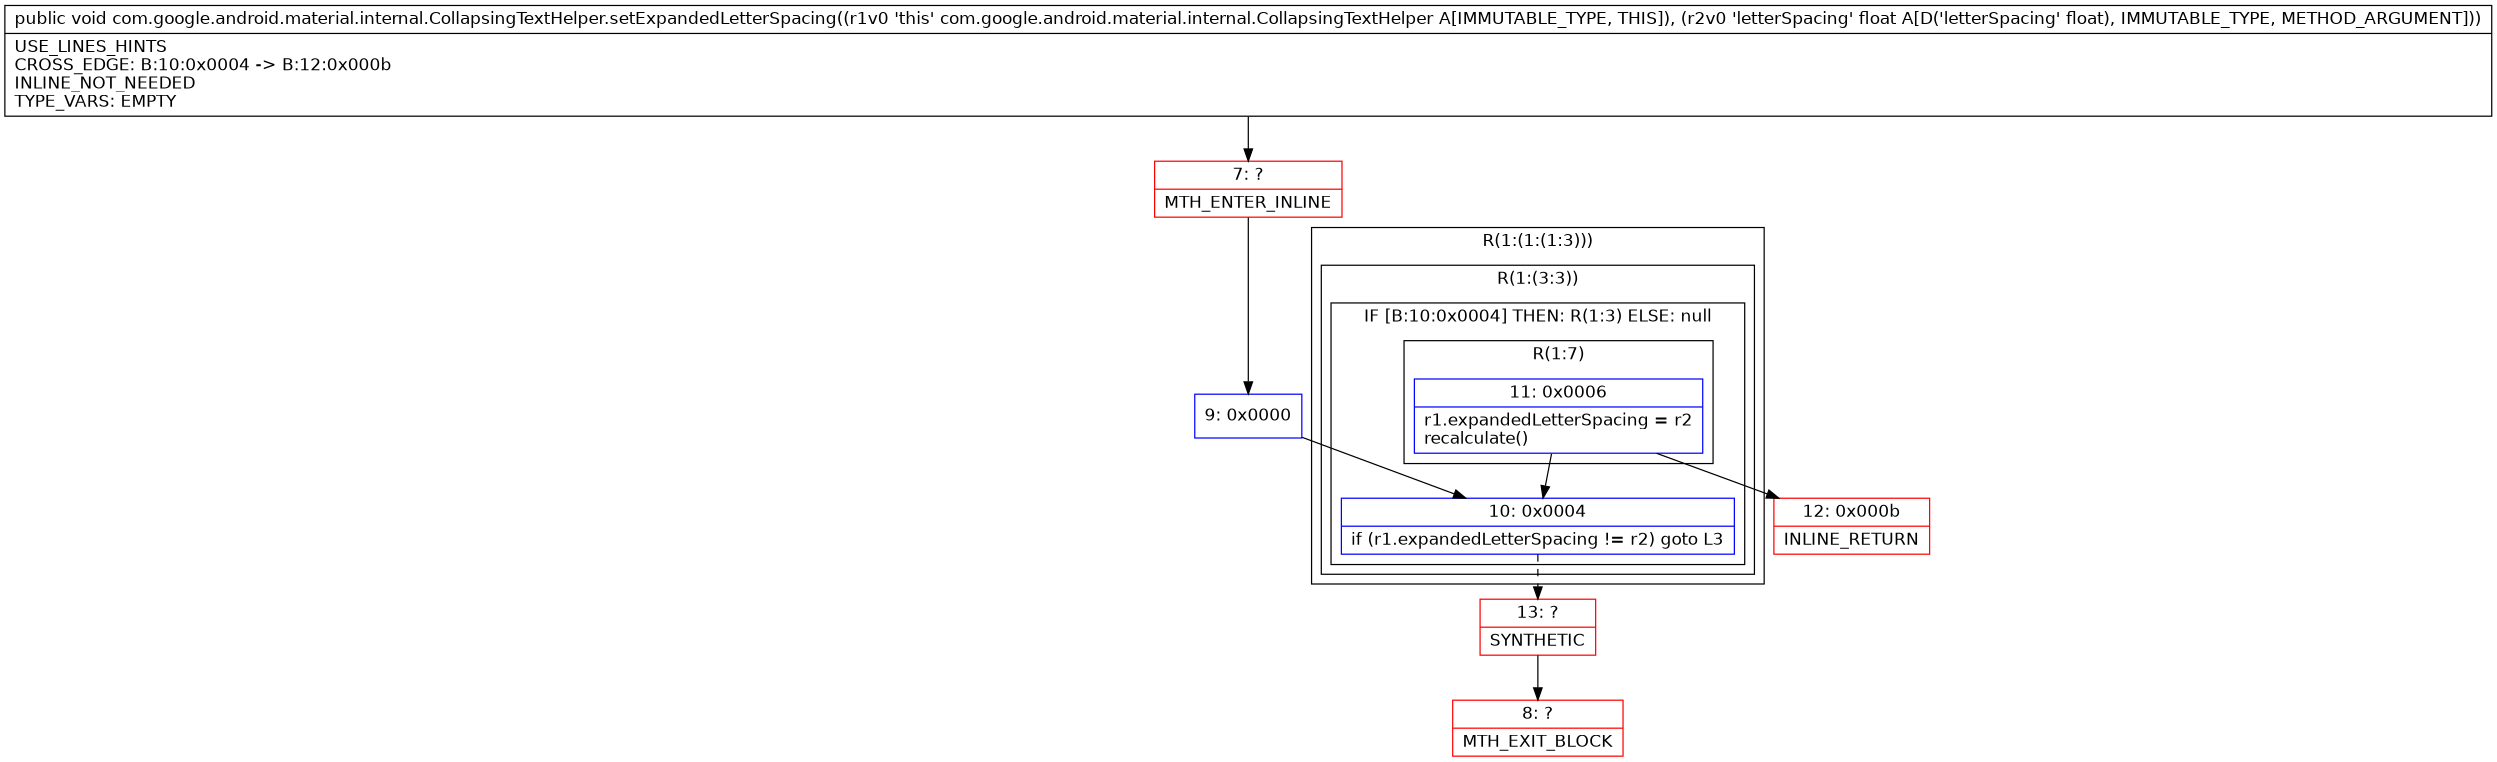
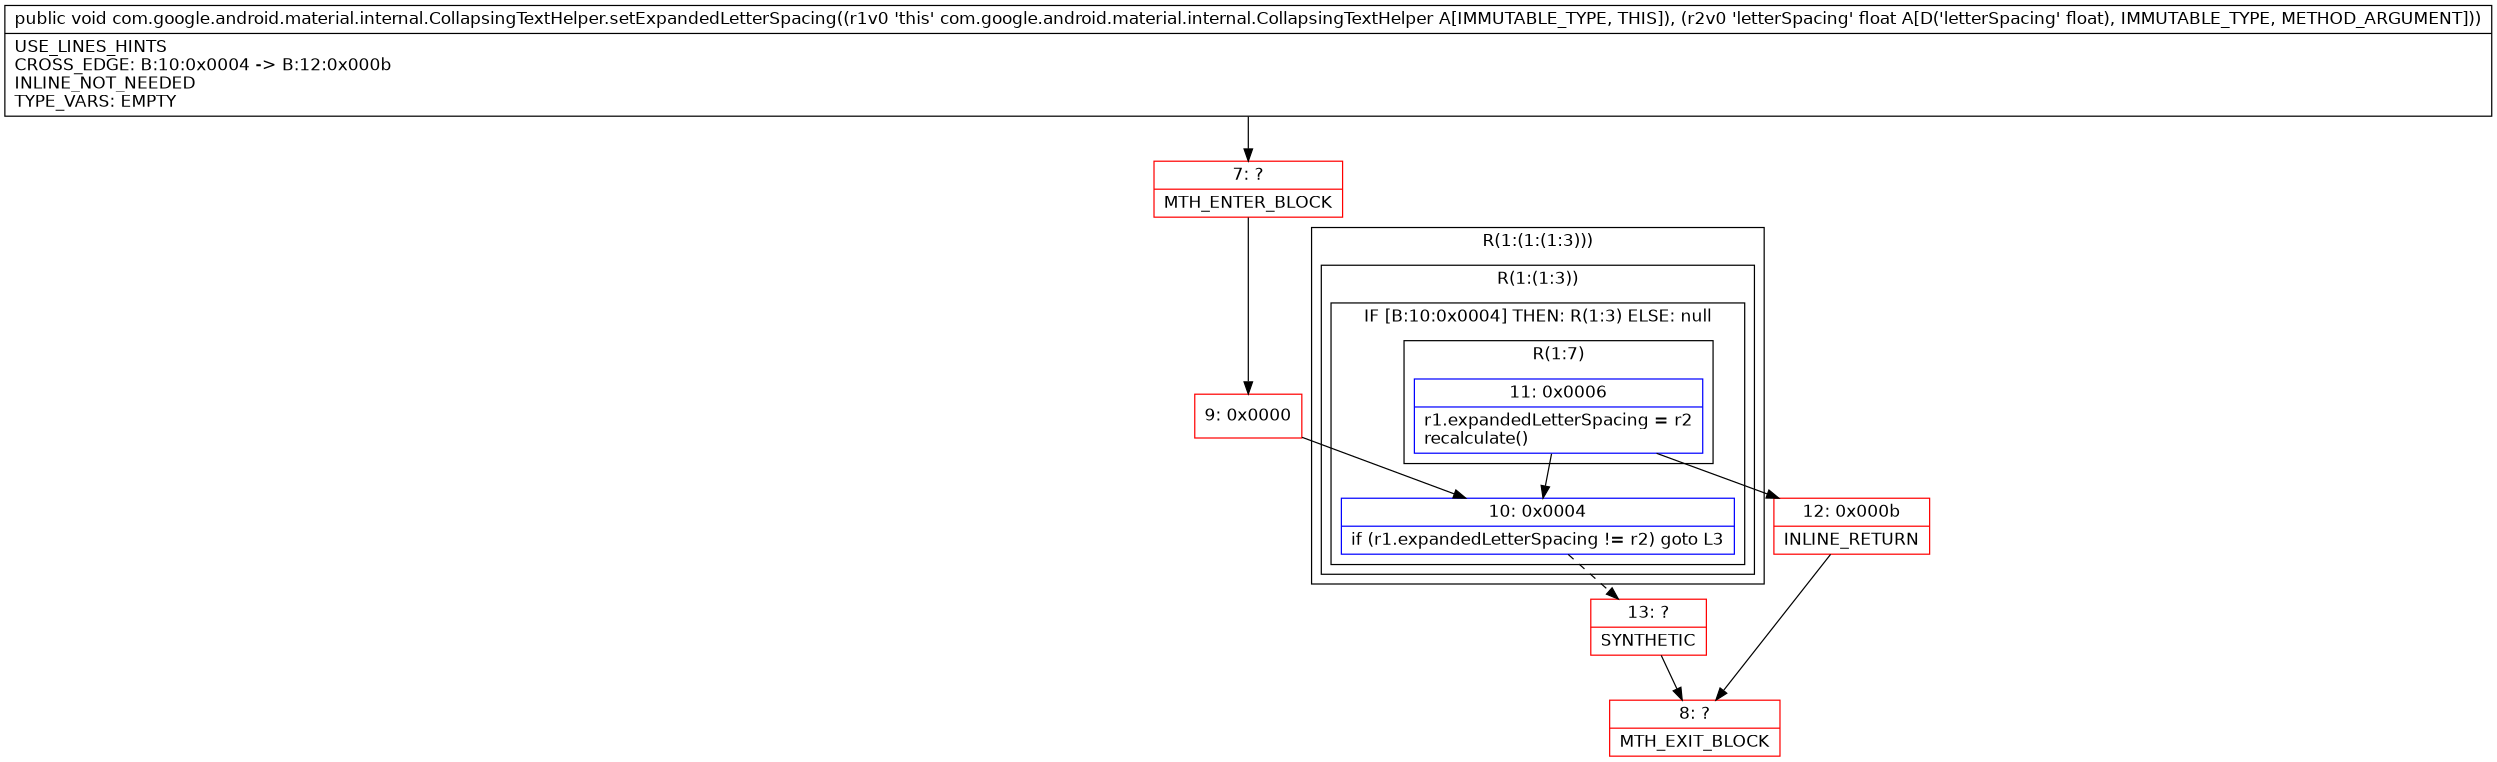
(1248, 203) -> (1248, 203)
(1538, 279) -> (1538, 279)
(1248, 416) -> (1248, 416)
none -> (1777, 622)
